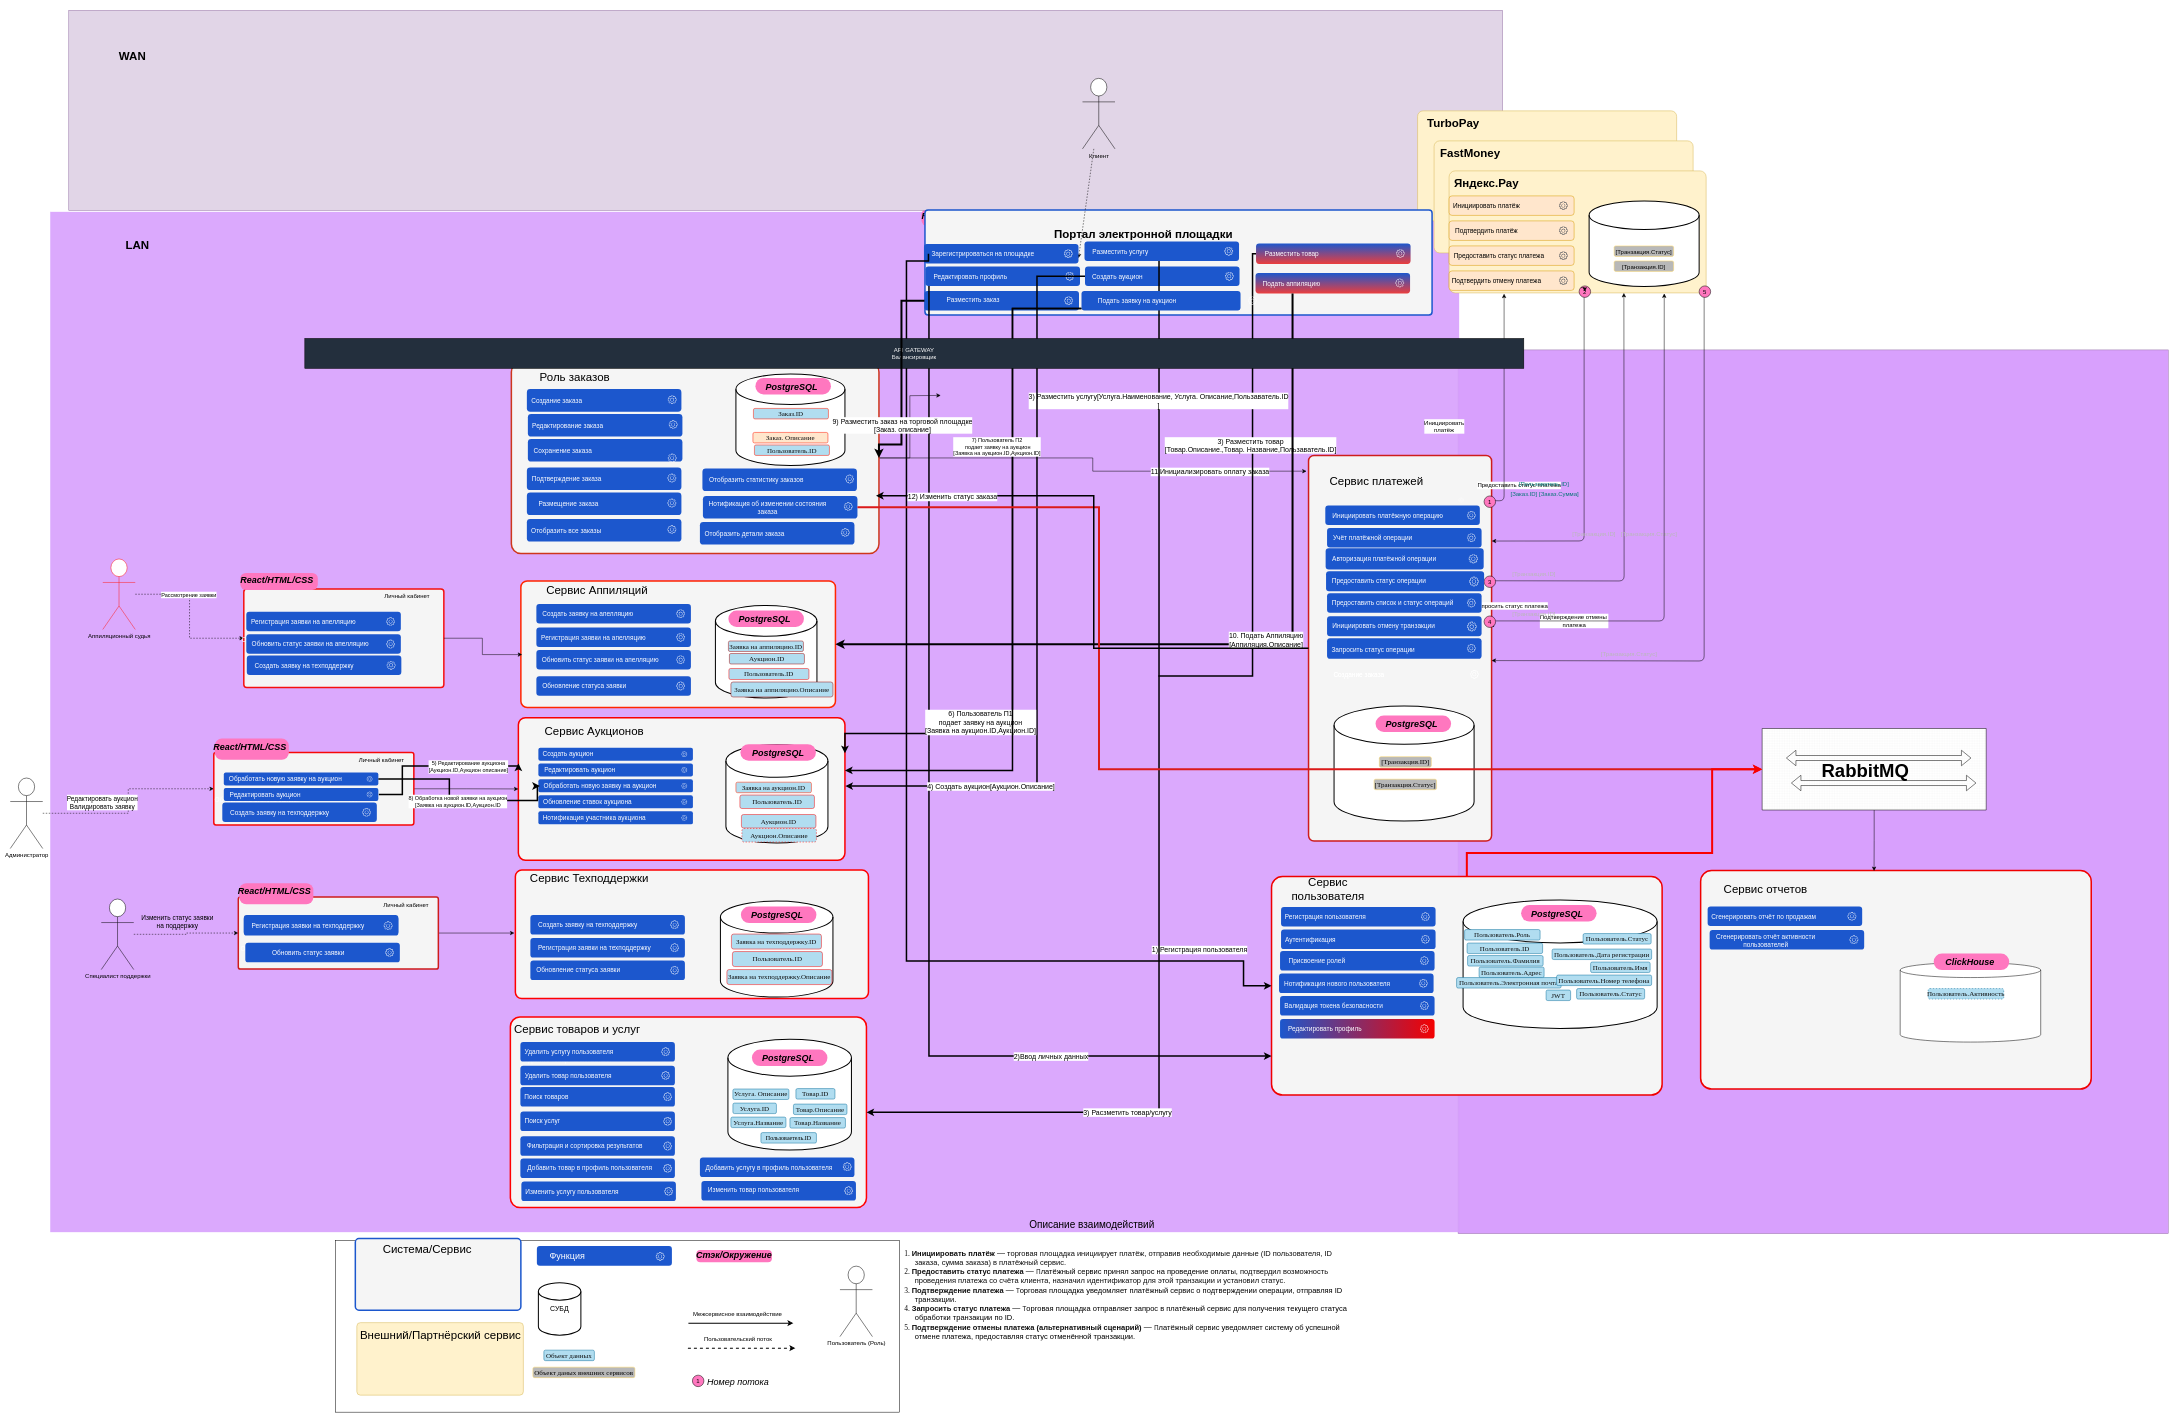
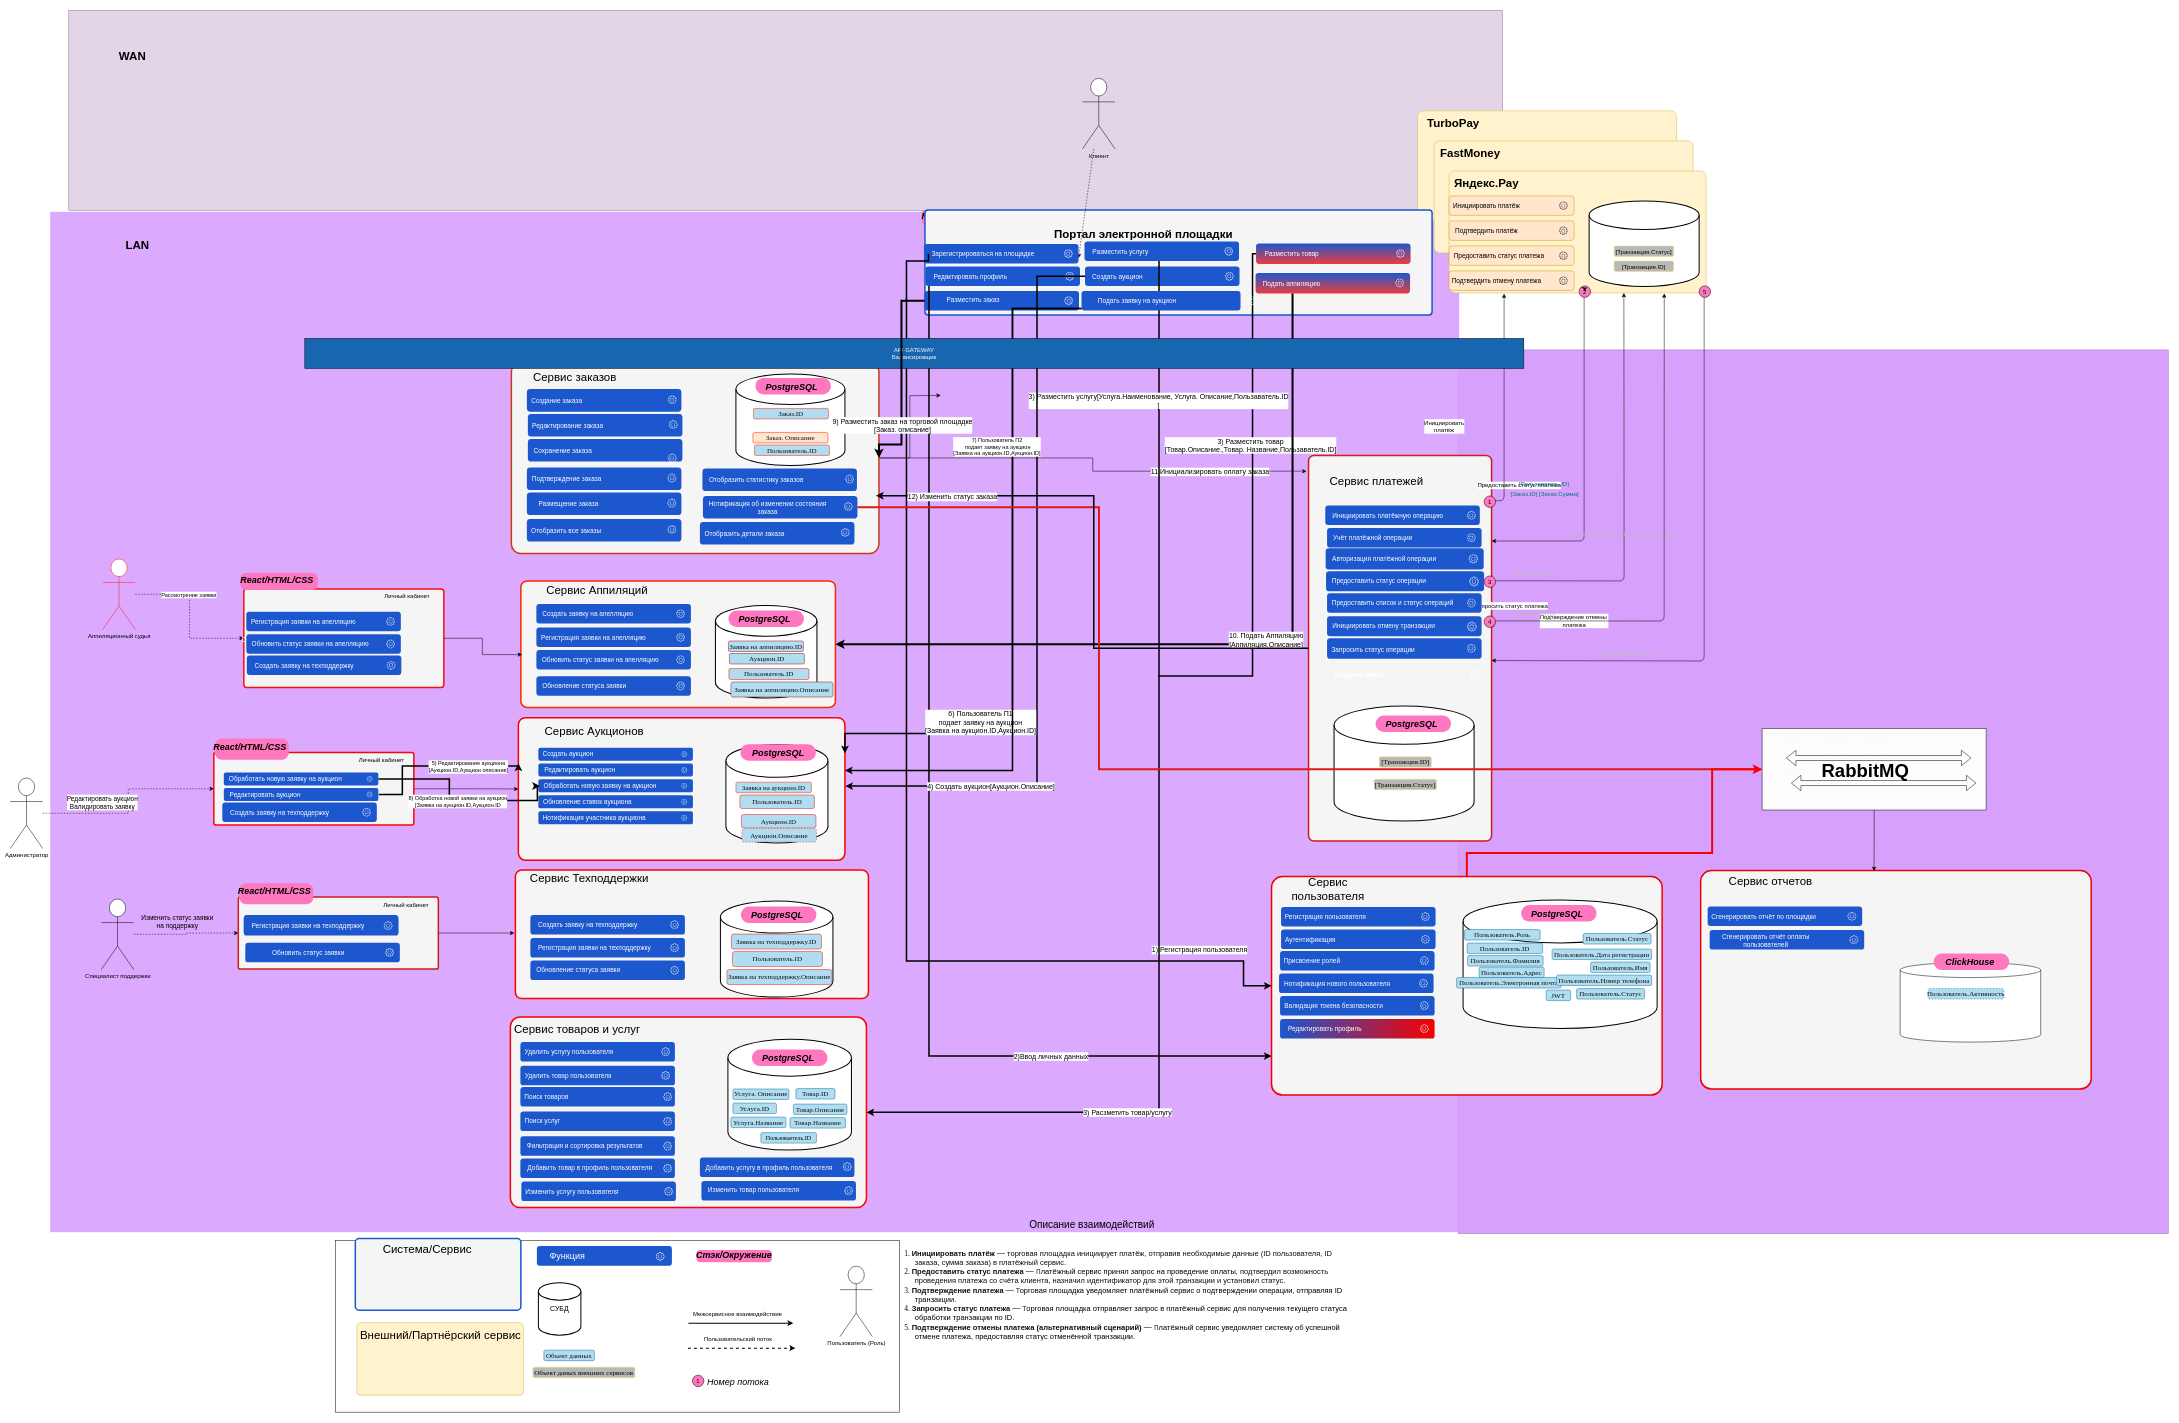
(914, 353) -> (914, 353)
(575, 377) -> (575, 377)
(1765, 889) -> (1770, 881)
(1764, 917) -> (1764, 917)
(1766, 940) -> (1766, 940)
(1317, 961) -> (1312, 961)
